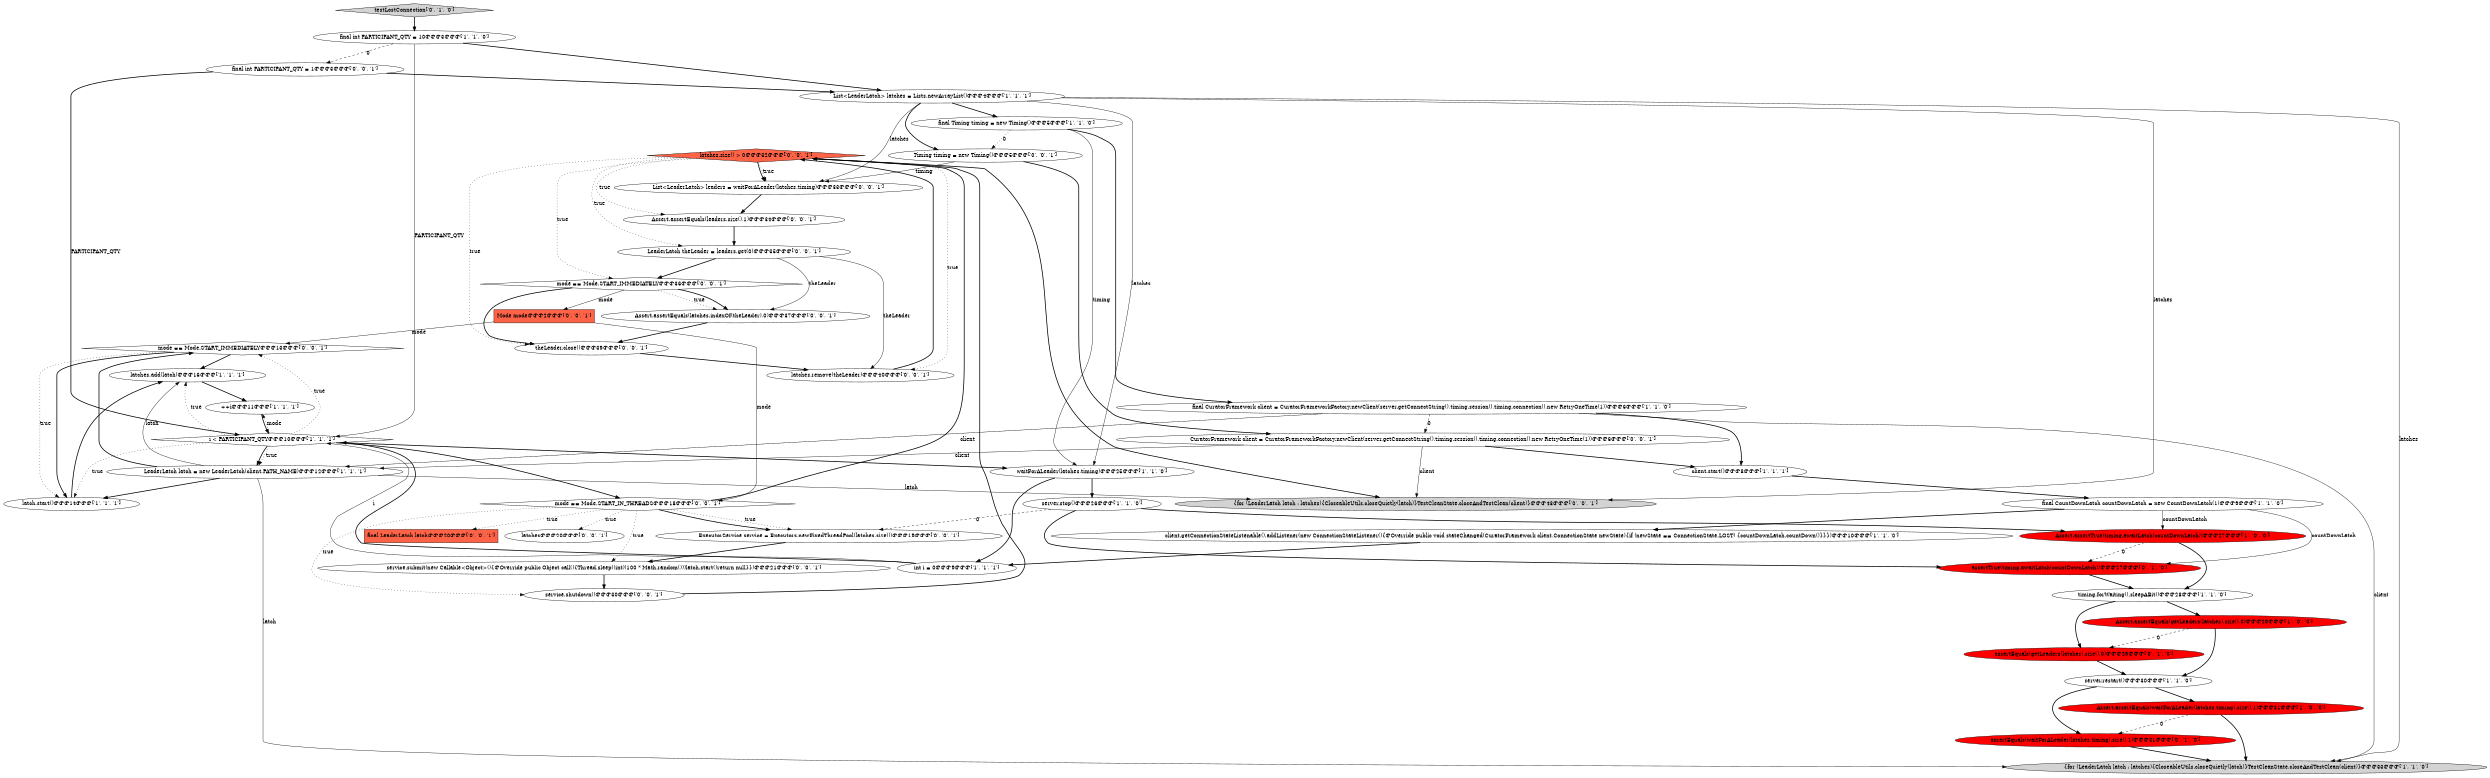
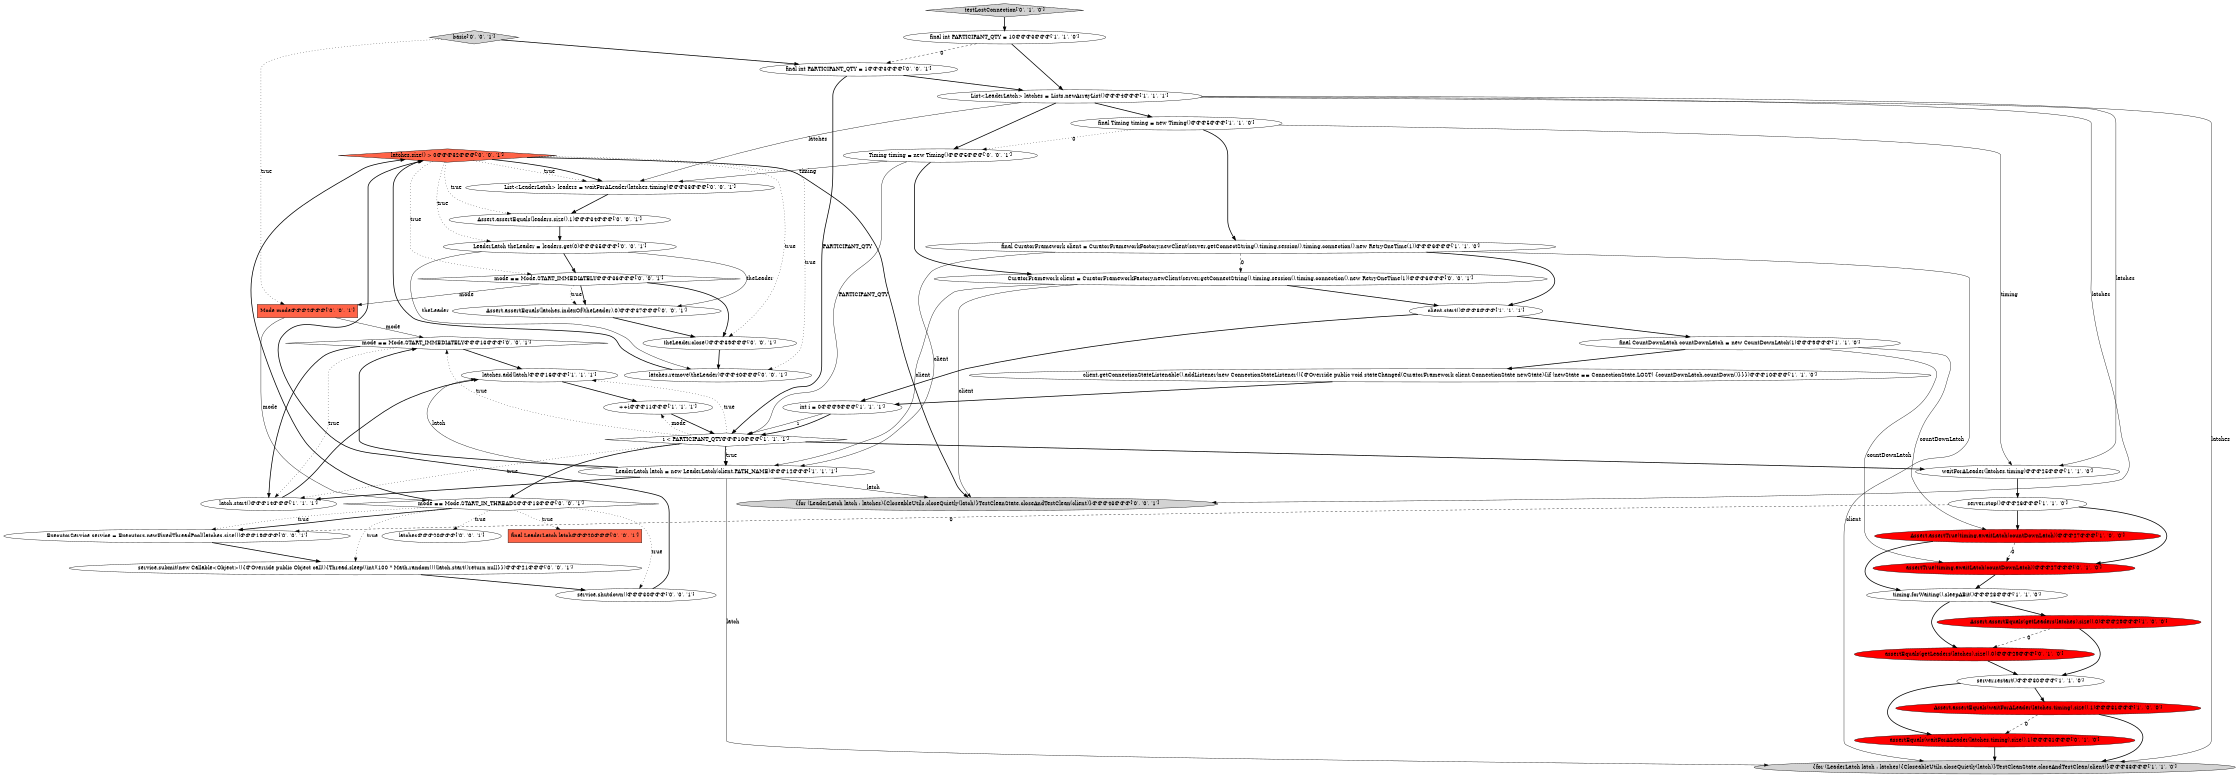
none -> (474, 37)
(414, 268) -> (834, 306)
(1012, 518) -> (1138, 340)
